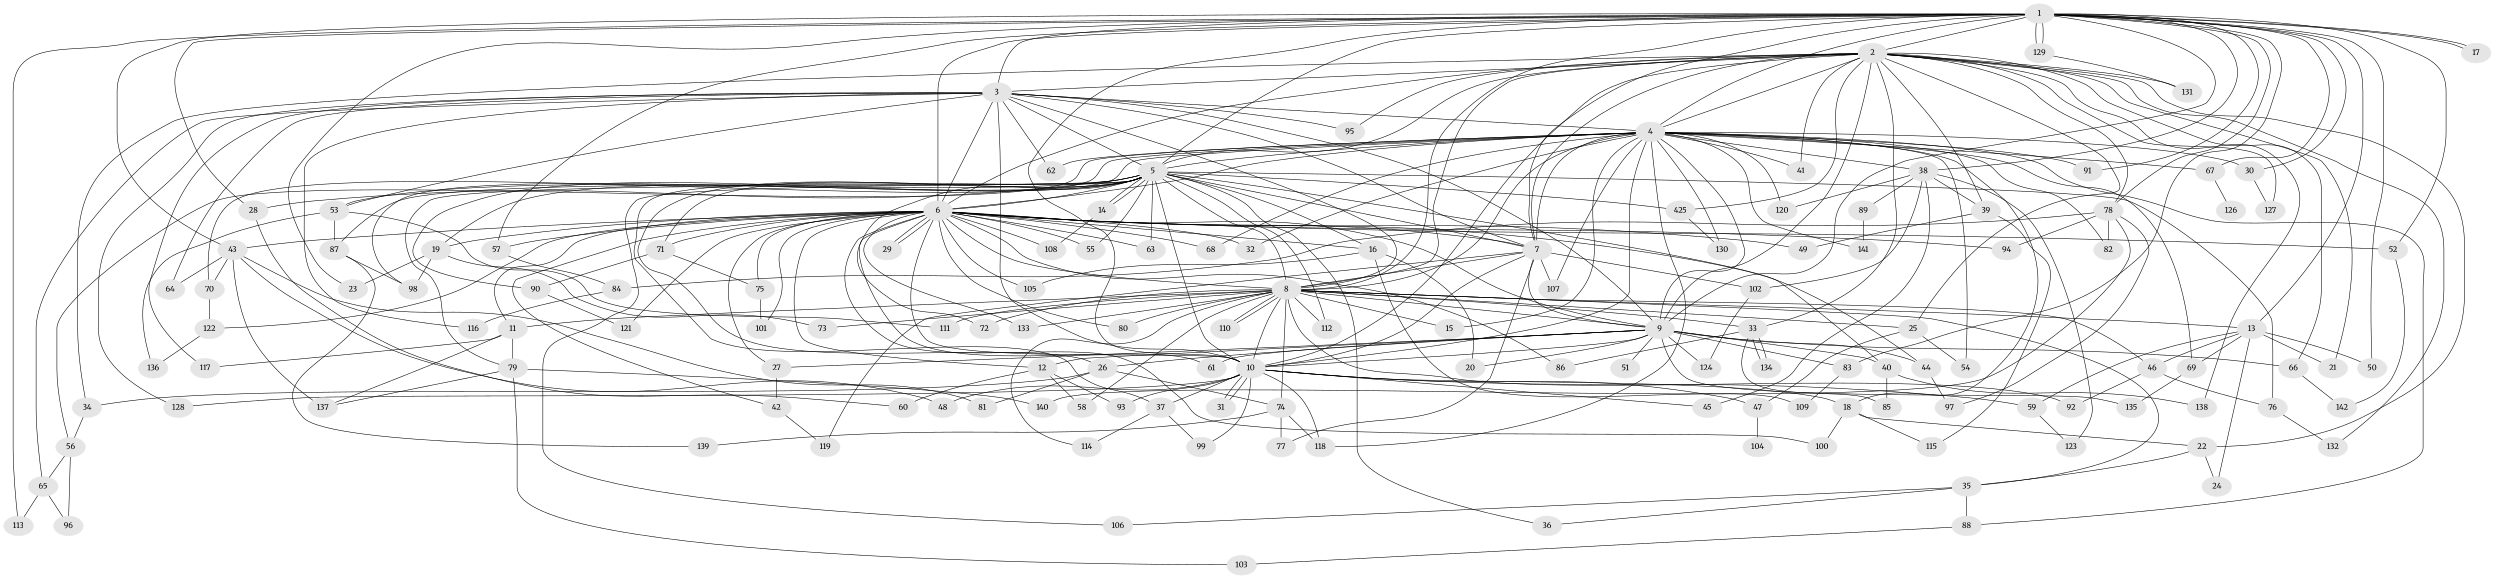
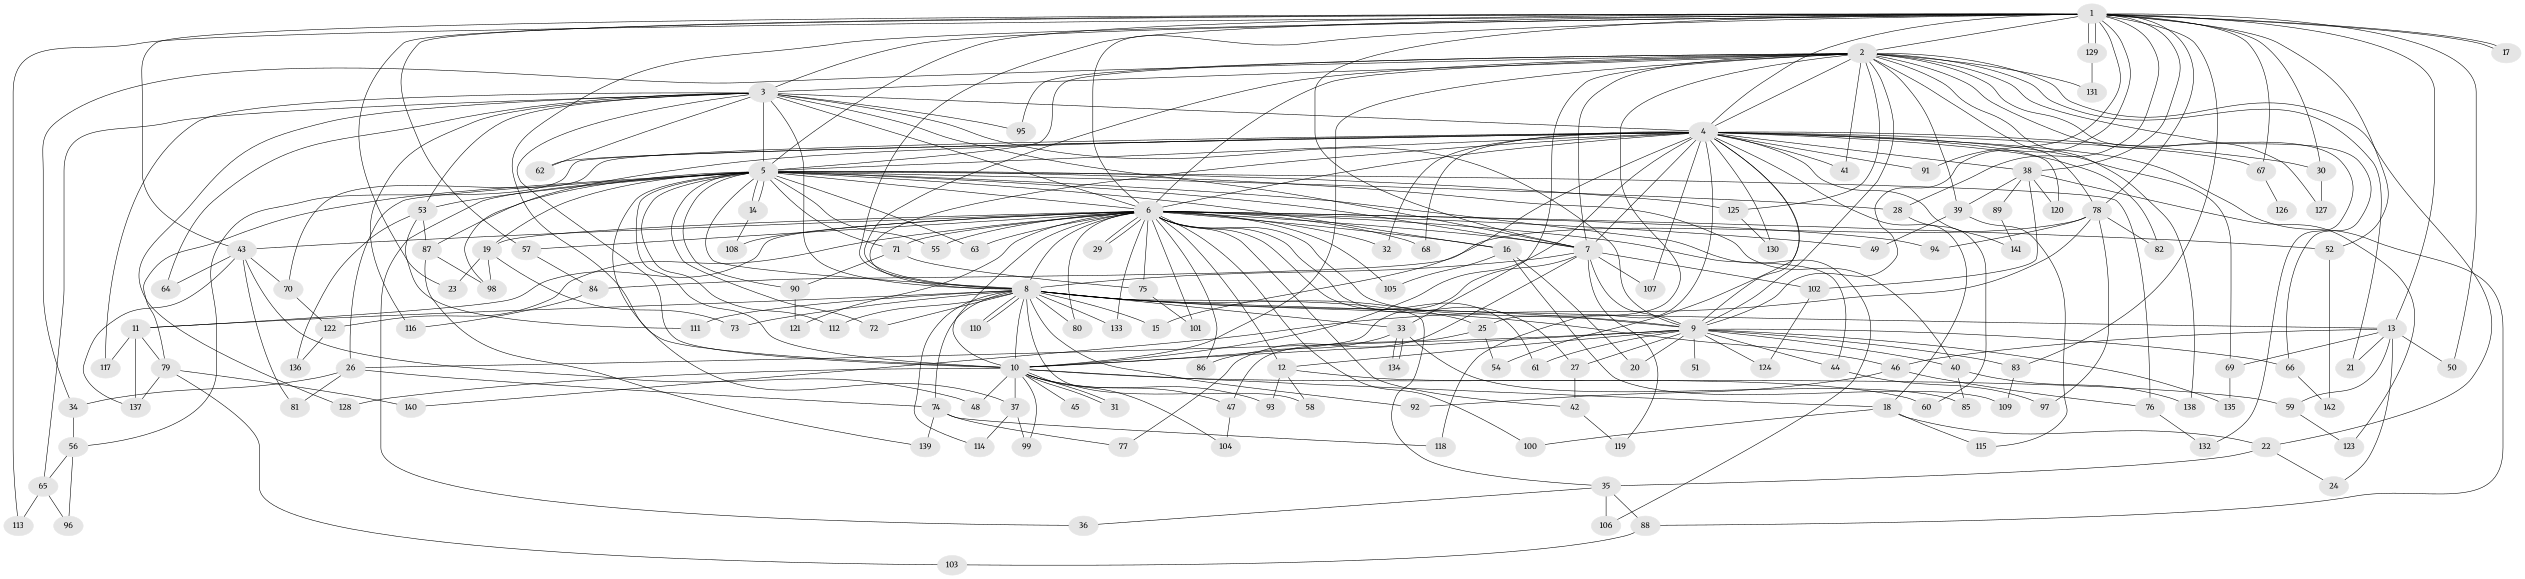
(1681, 211) -> (1734, 211)
(1847, 328) -> none
(1300, 397) -> (1135, 398)
